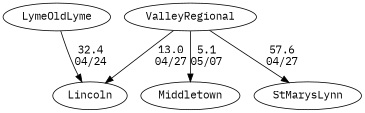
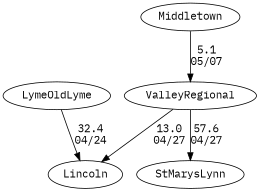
(190, 52) -> (190, 52)
